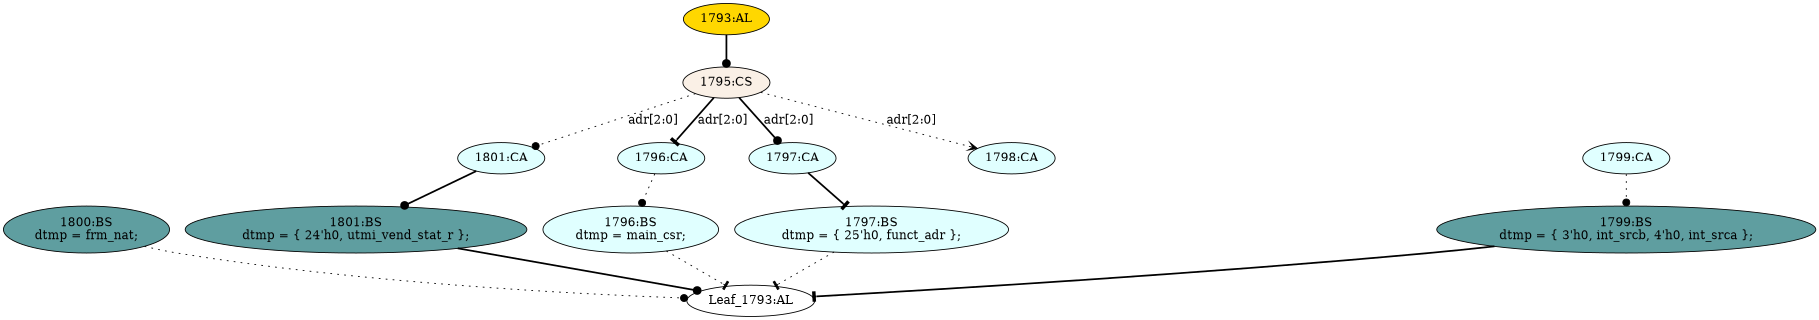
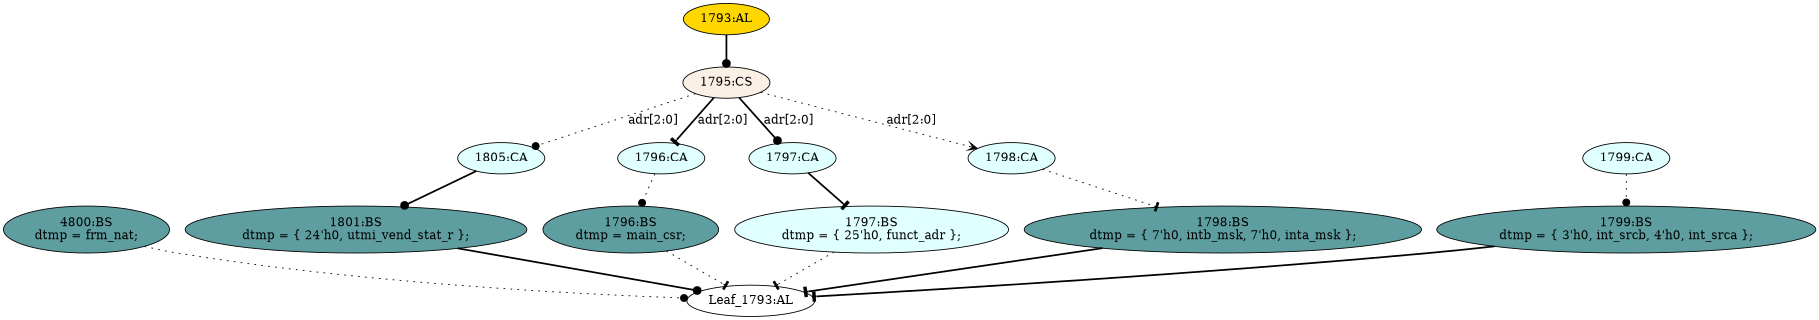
(501, 158) -> (501, 158)
(87, 230) -> (87, 230)
(631, 230) -> (631, 230)
none -> (1223, 230)
